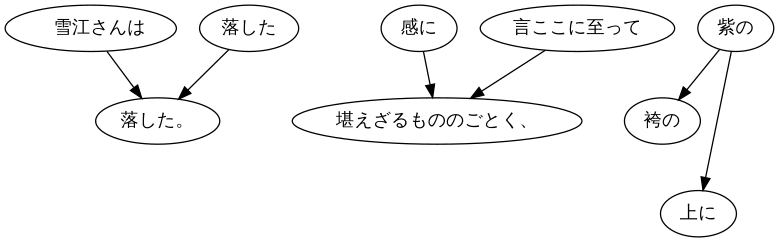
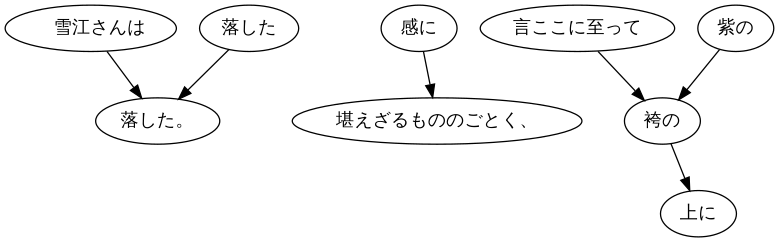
(513, 71) -> (617, 71)
(718, 115) -> (678, 161)
